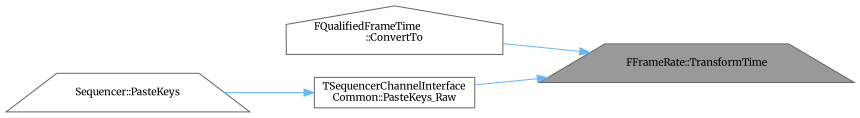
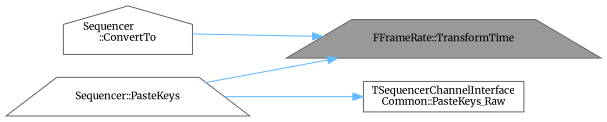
(395, 33) -> (128, 33)
(506, 82) -> (267, 71)
